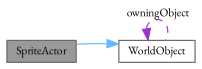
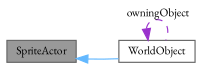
(92, 44) -> (103, 59)
